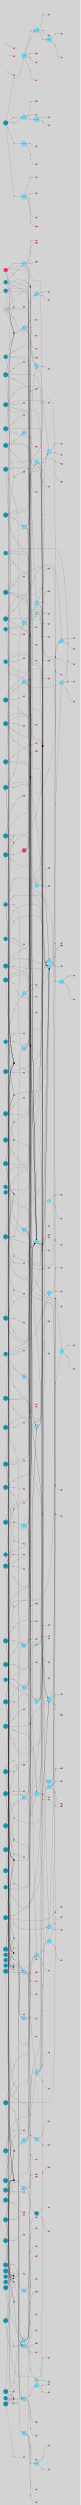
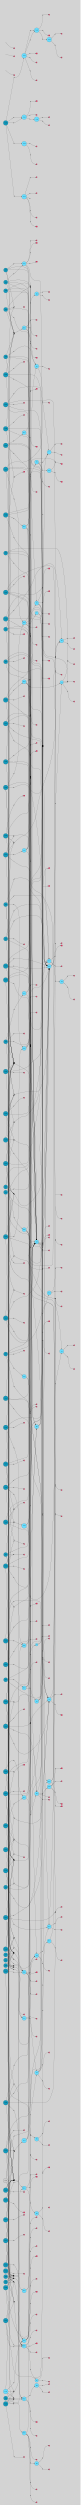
(6, 270) -> (6, 270)
(6, 309) -> (6, 309)
none -> (49, 471)
(24, 850) -> (24, 850)
(37, 885) -> none
(49, 1201) -> none
(6, 2181) -> (6, 2181)
(37, 2213) -> (37, 2213)
(6, 2391) -> (6, 2391)
